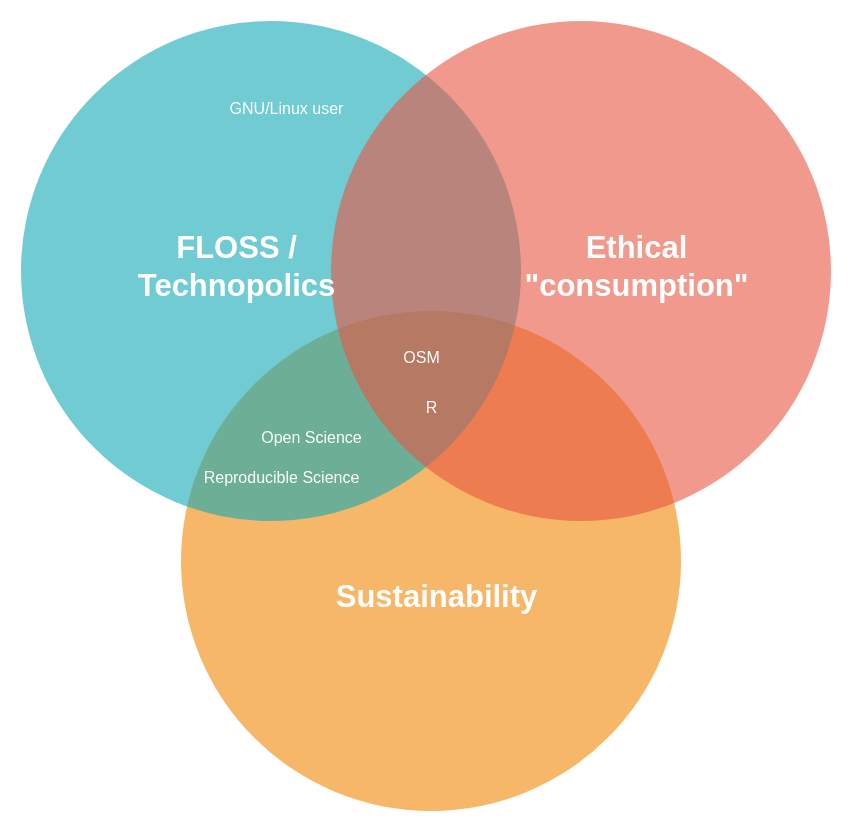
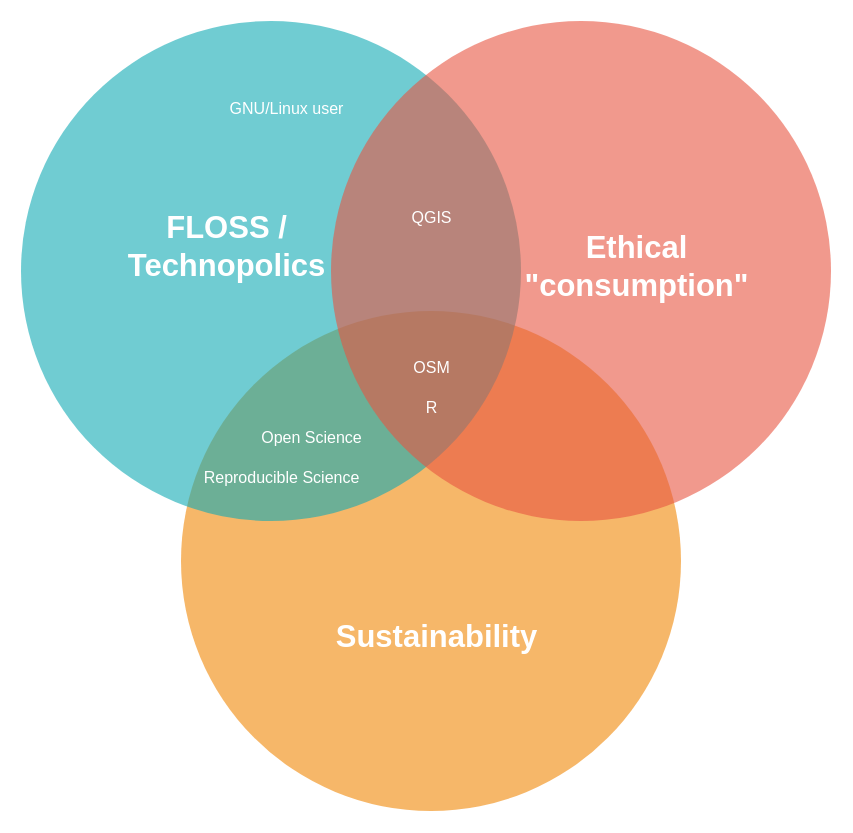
none -> (431, 221)
(236, 266) -> (226, 246)
(421, 361) -> (431, 371)
(436, 596) -> (436, 636)
